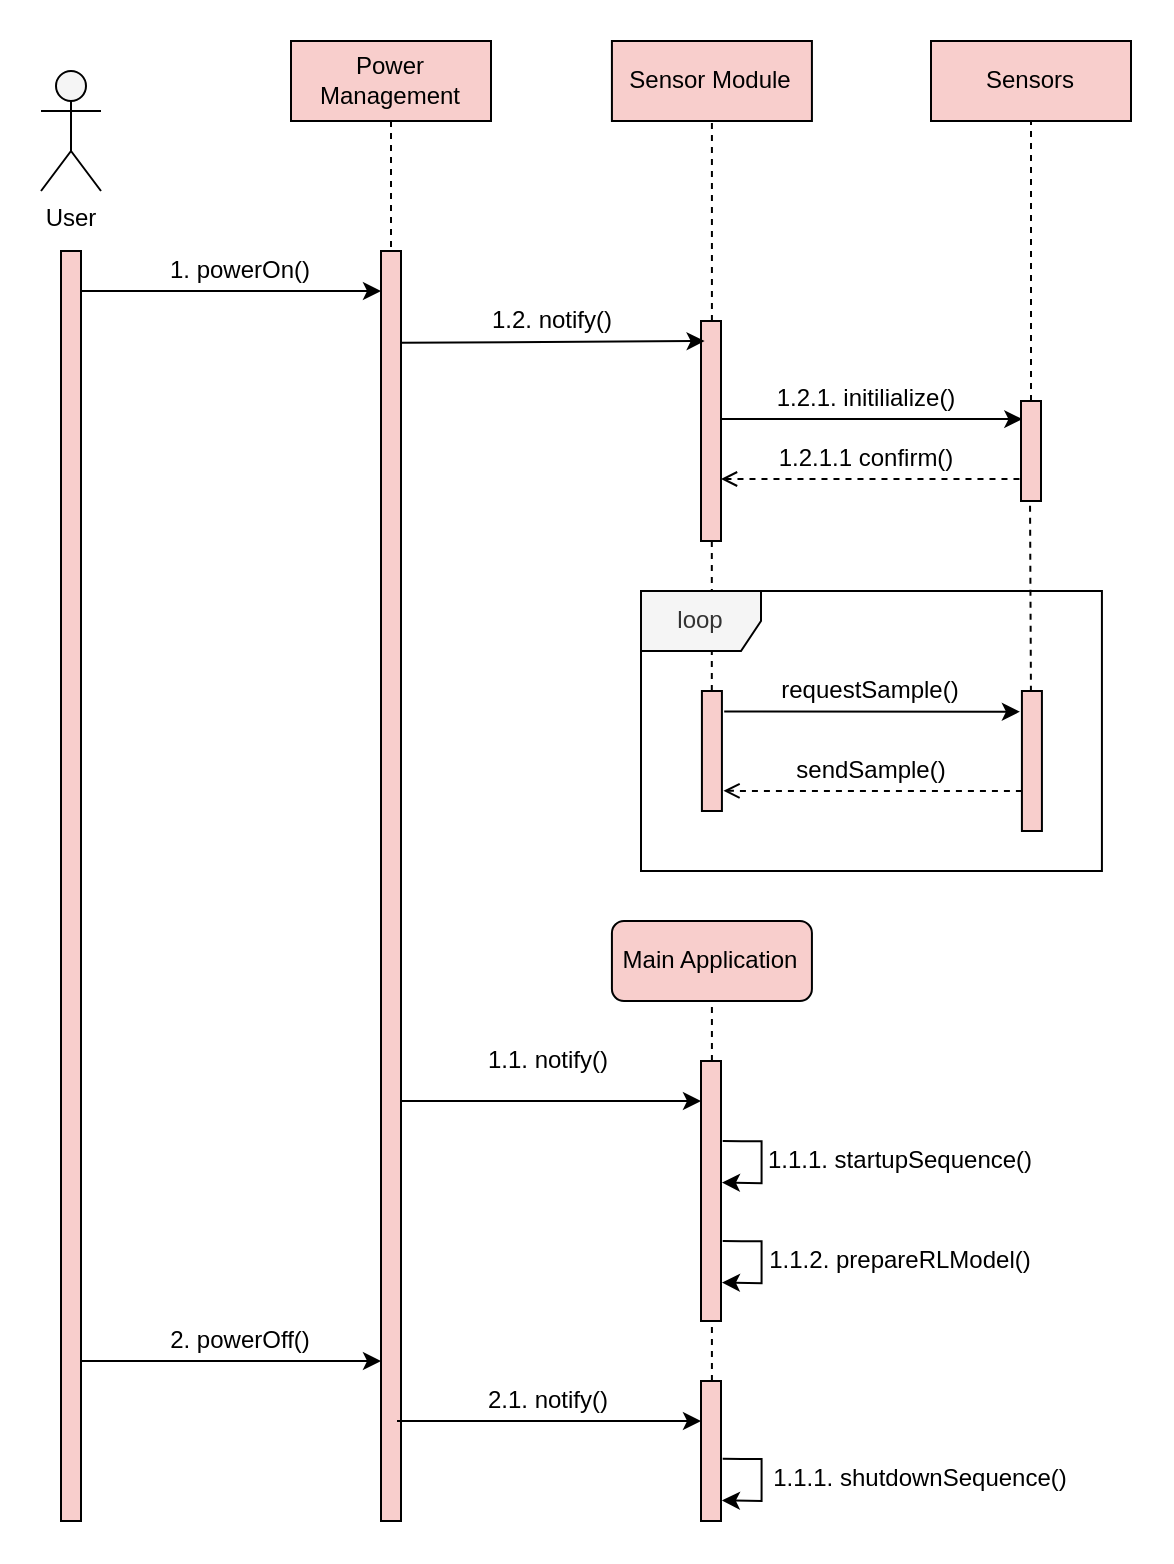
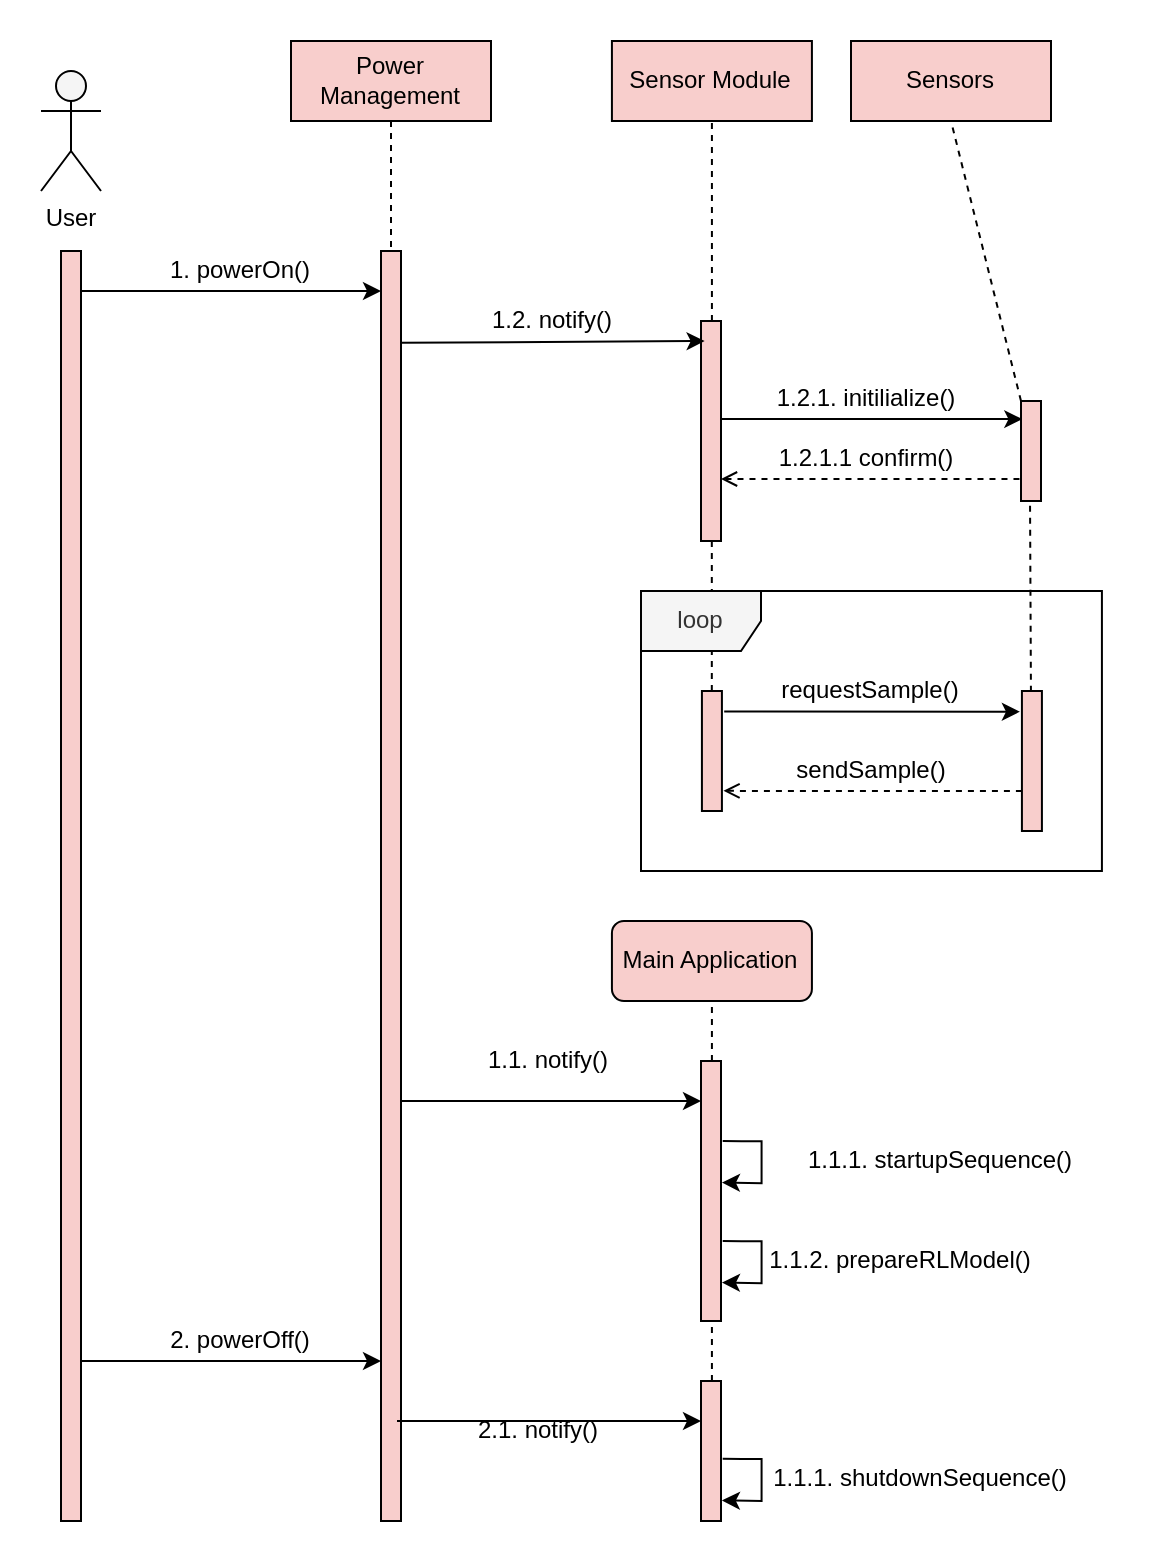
(1031, 81) -> (951, 81)
(902, 1161) -> (942, 1161)
(550, 1401) -> (540, 1431)
